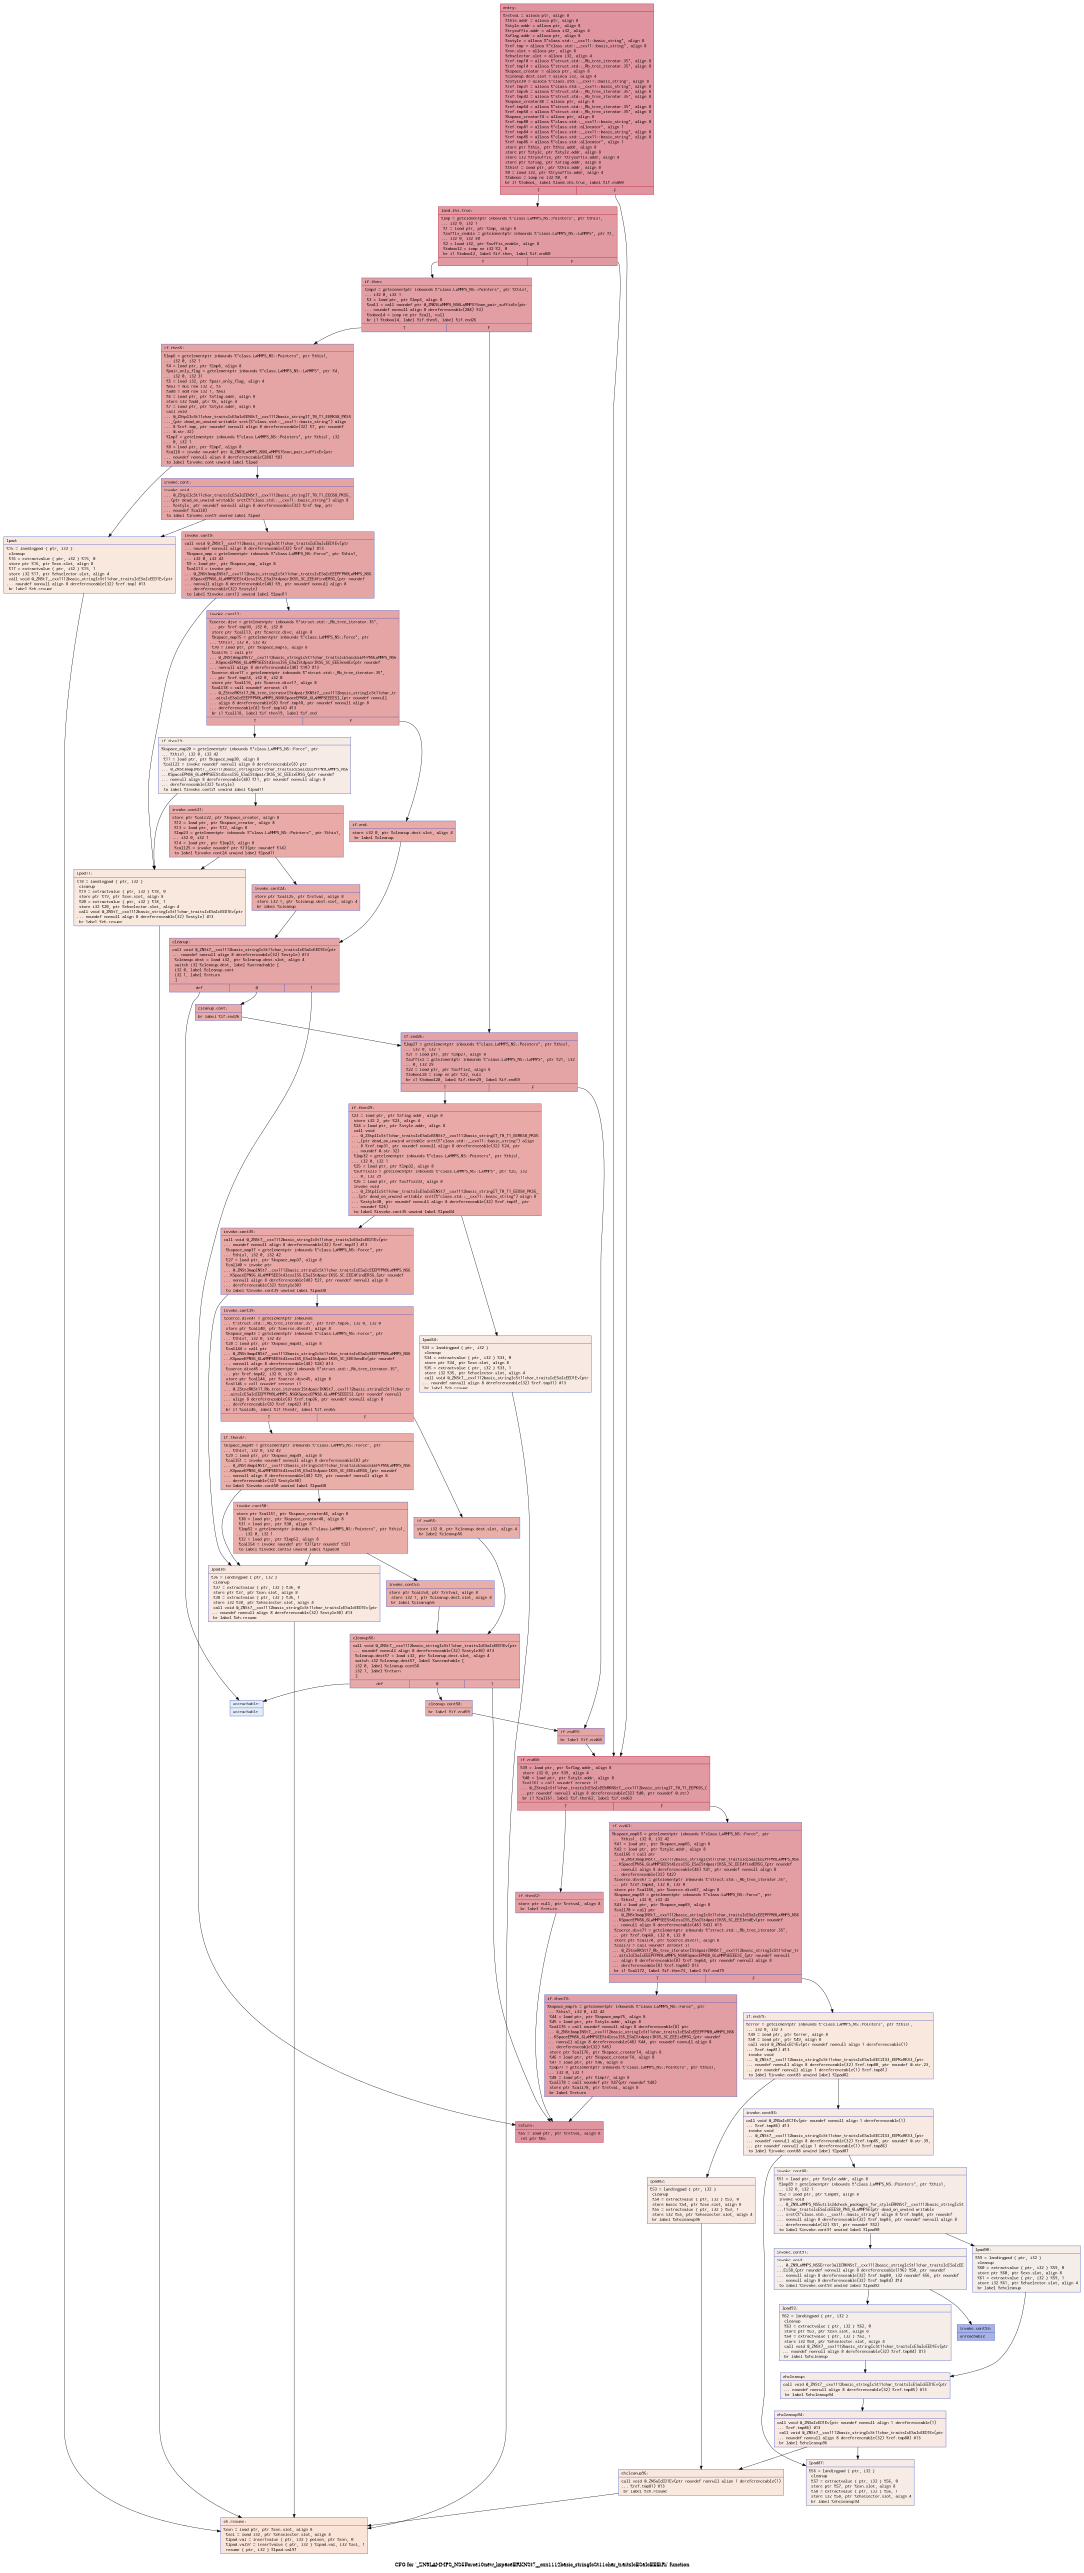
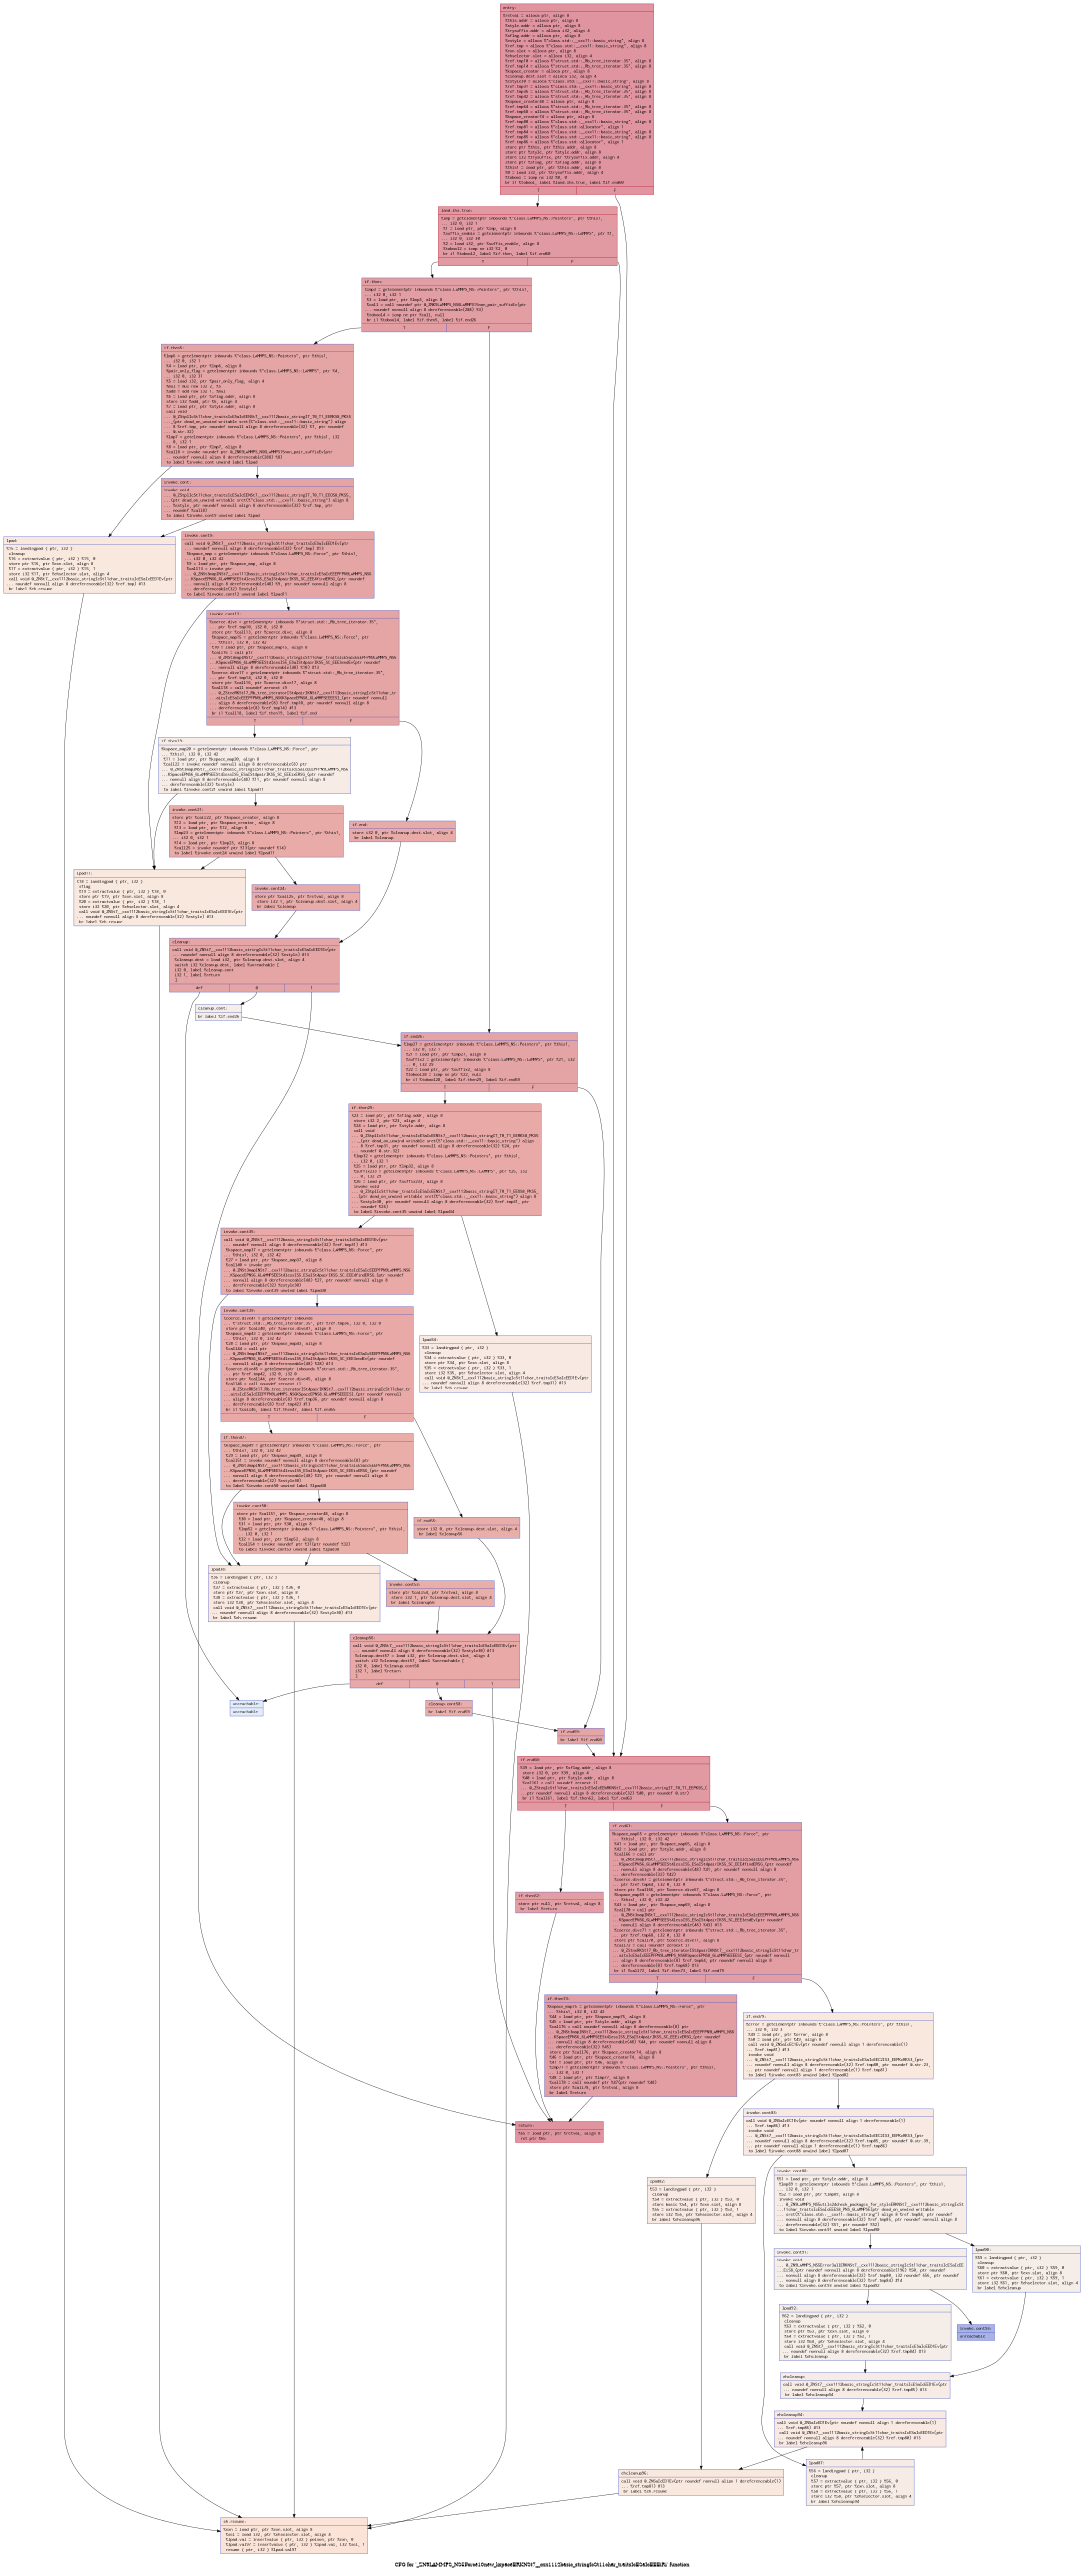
(86, 886) -> (84, 886)
(219, 1012) -> (219, 1012)
(858, 2451) -> (862, 2455)
